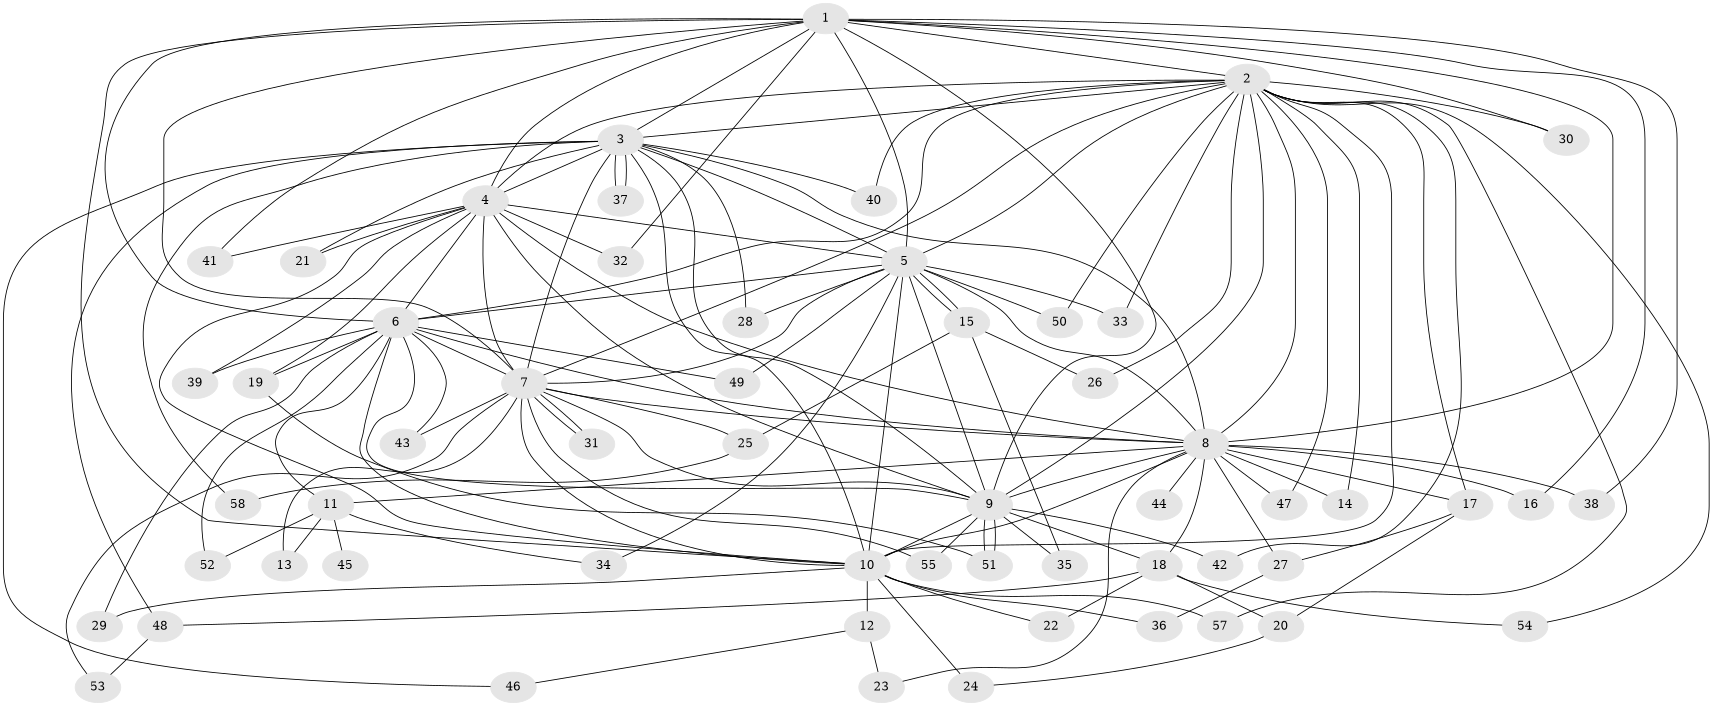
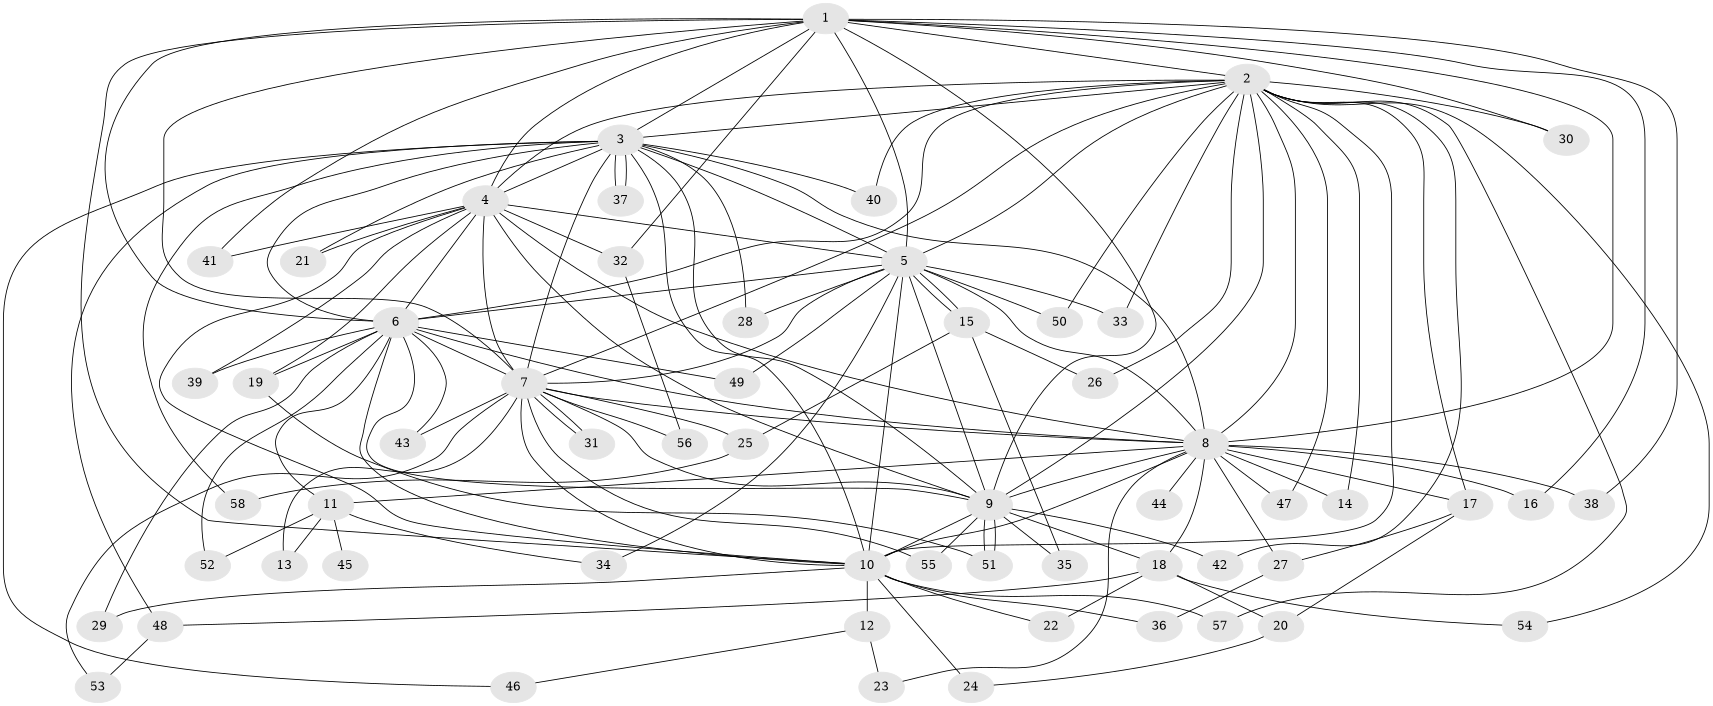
none -> (356, 194)
none -> (685, 444)
